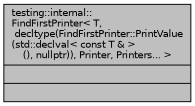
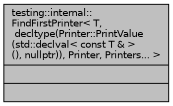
(97, 34) -> (78, 34)
